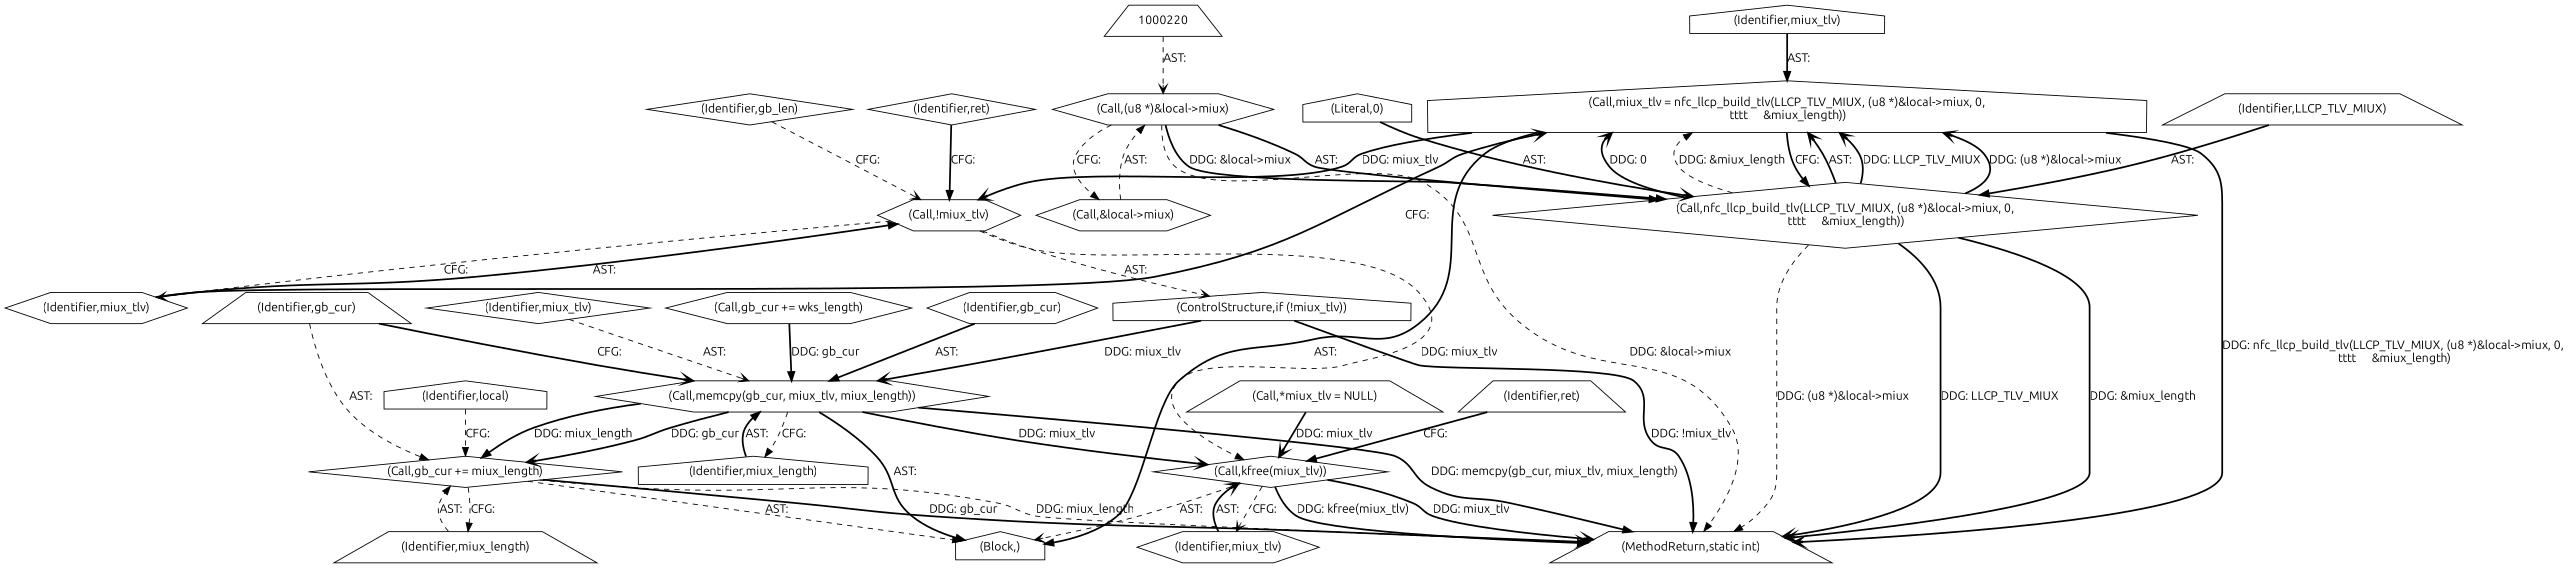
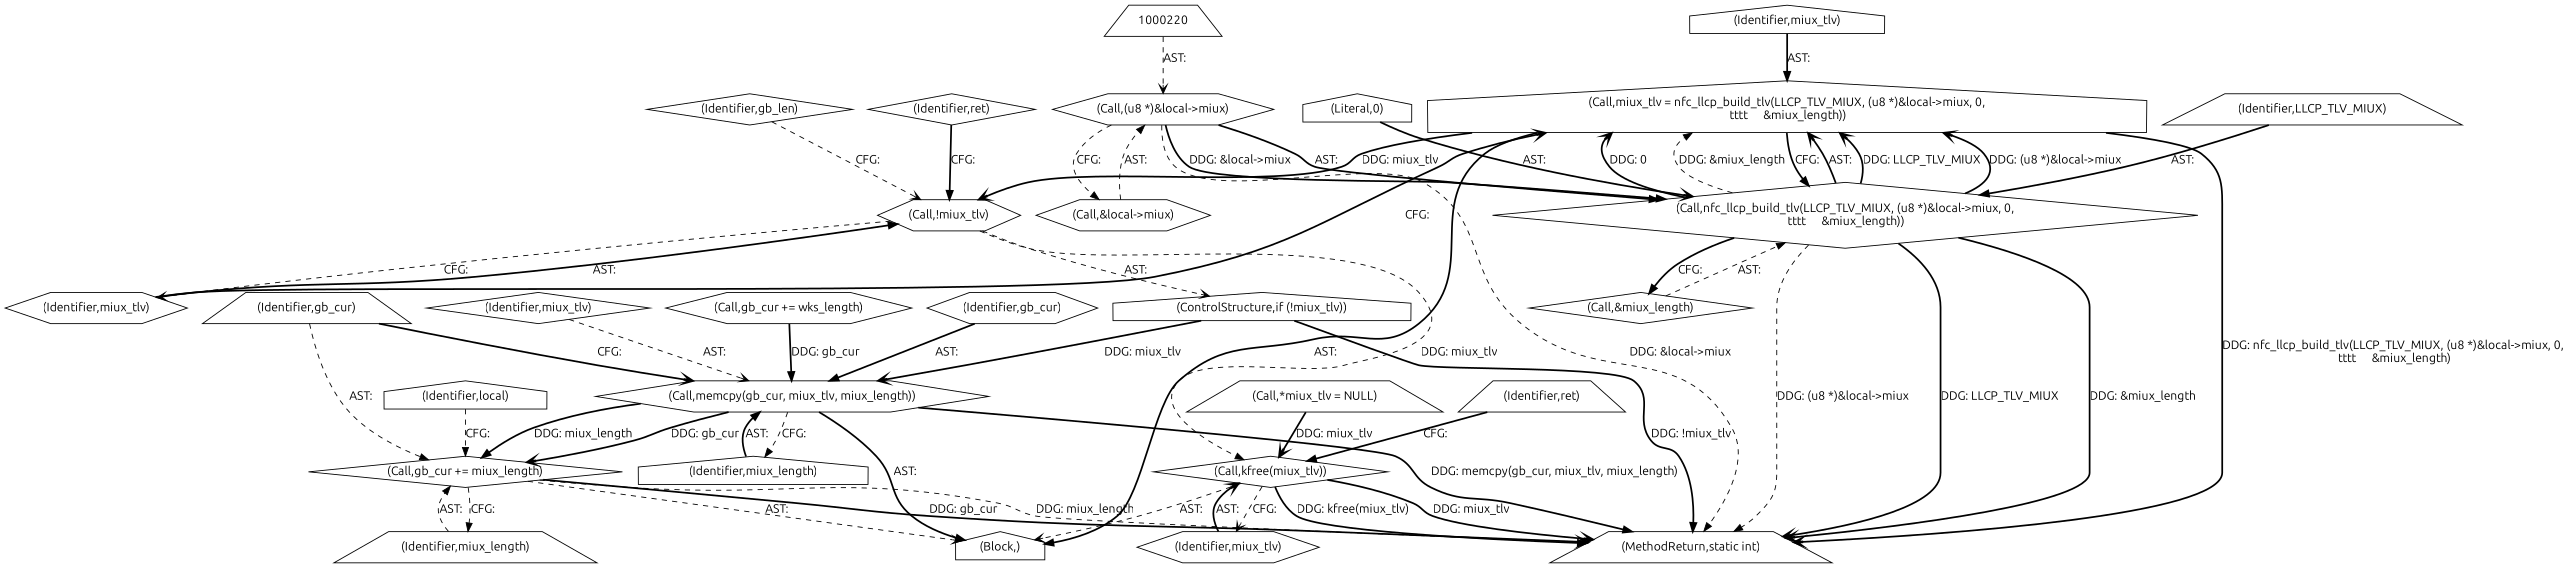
none -> (1641, 308)
(1030, 442) -> none
(740, 511) -> (740, 511)
